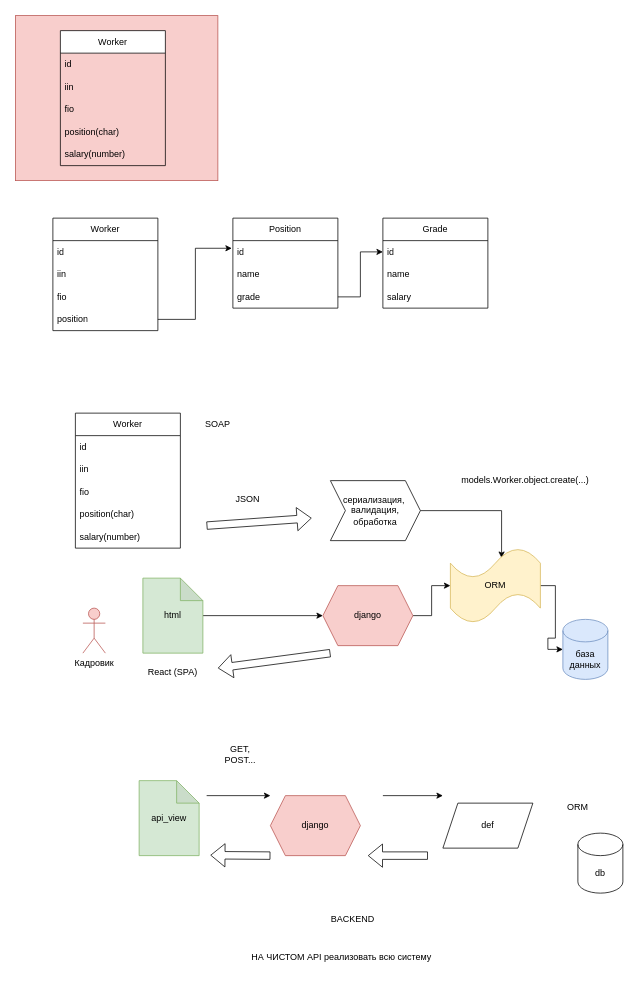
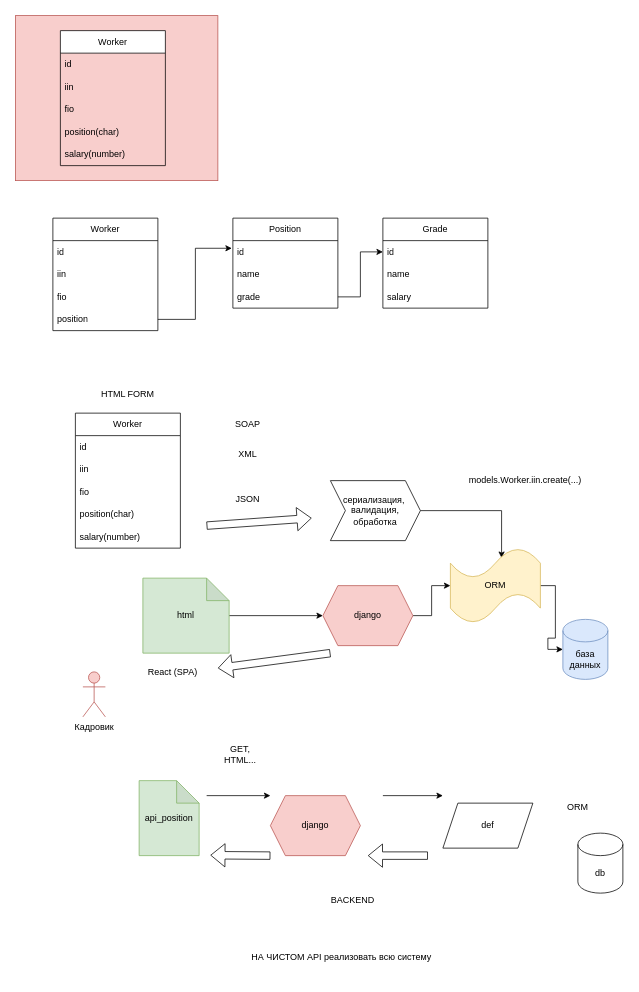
none -> (128, 394)
(218, 424) -> (248, 424)
none -> (248, 454)
(525, 480) -> (525, 480)
(173, 615) -> (186, 615)
(94, 630) -> (94, 694)
(240, 754) -> (240, 754)
(169, 818) -> (169, 818)
(353, 919) -> (353, 900)
